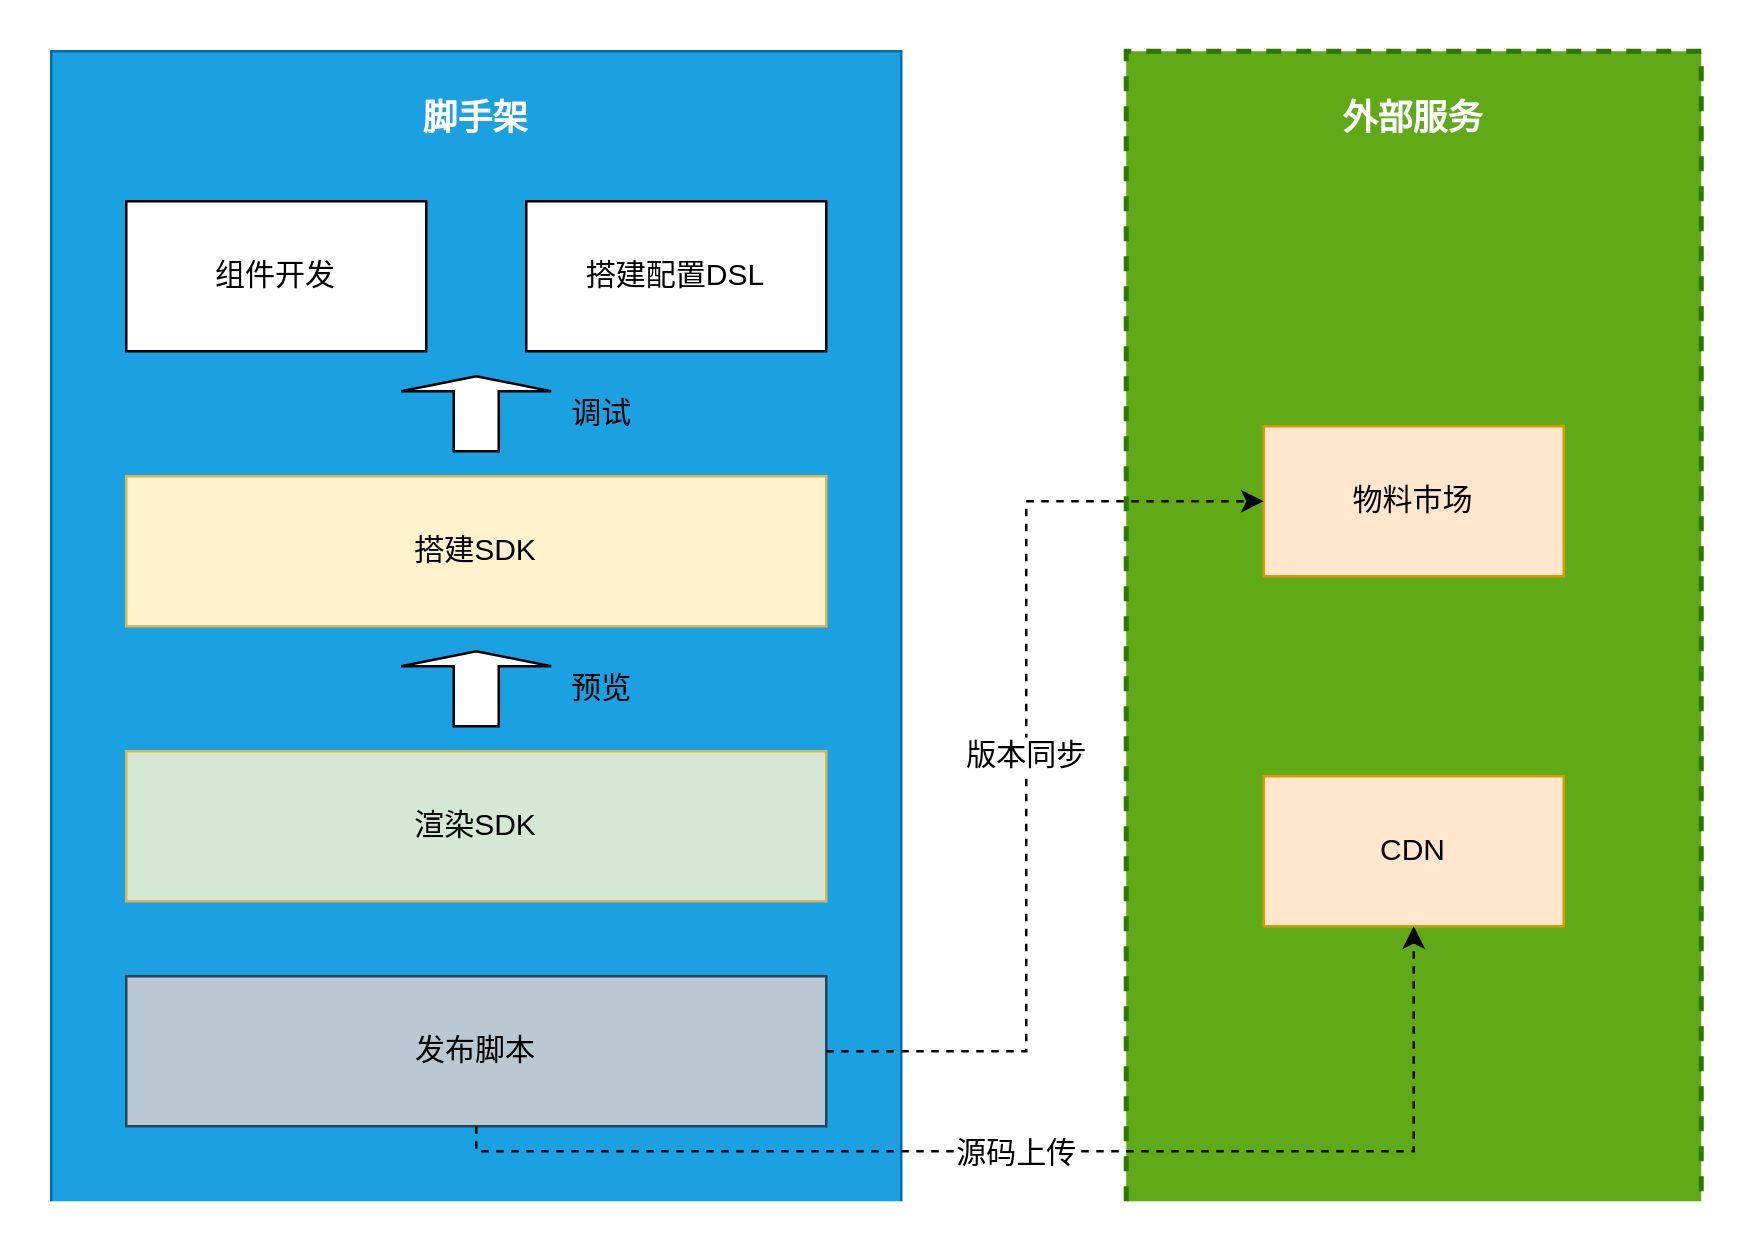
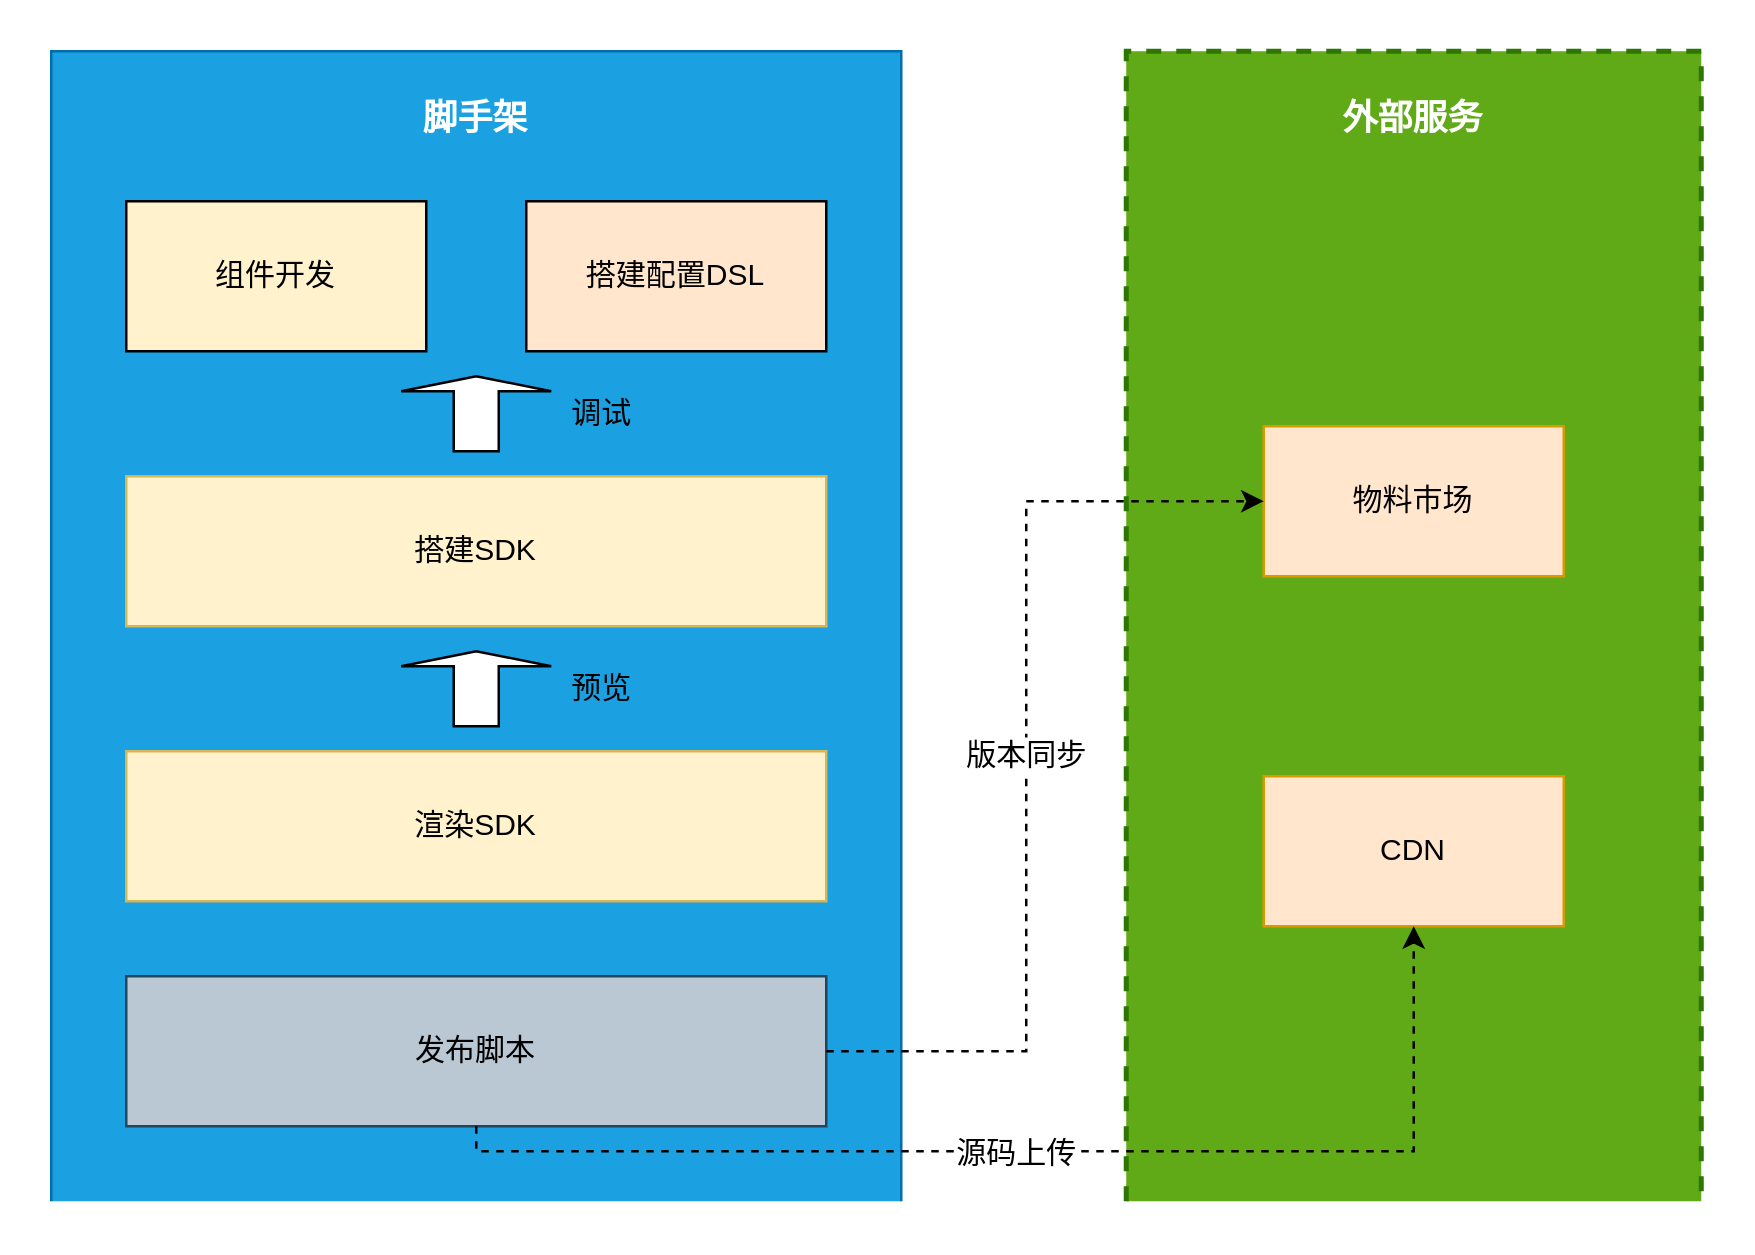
(276, 276) -> (276, 276)
(676, 276) -> (676, 276)
(476, 826) -> (476, 826)
